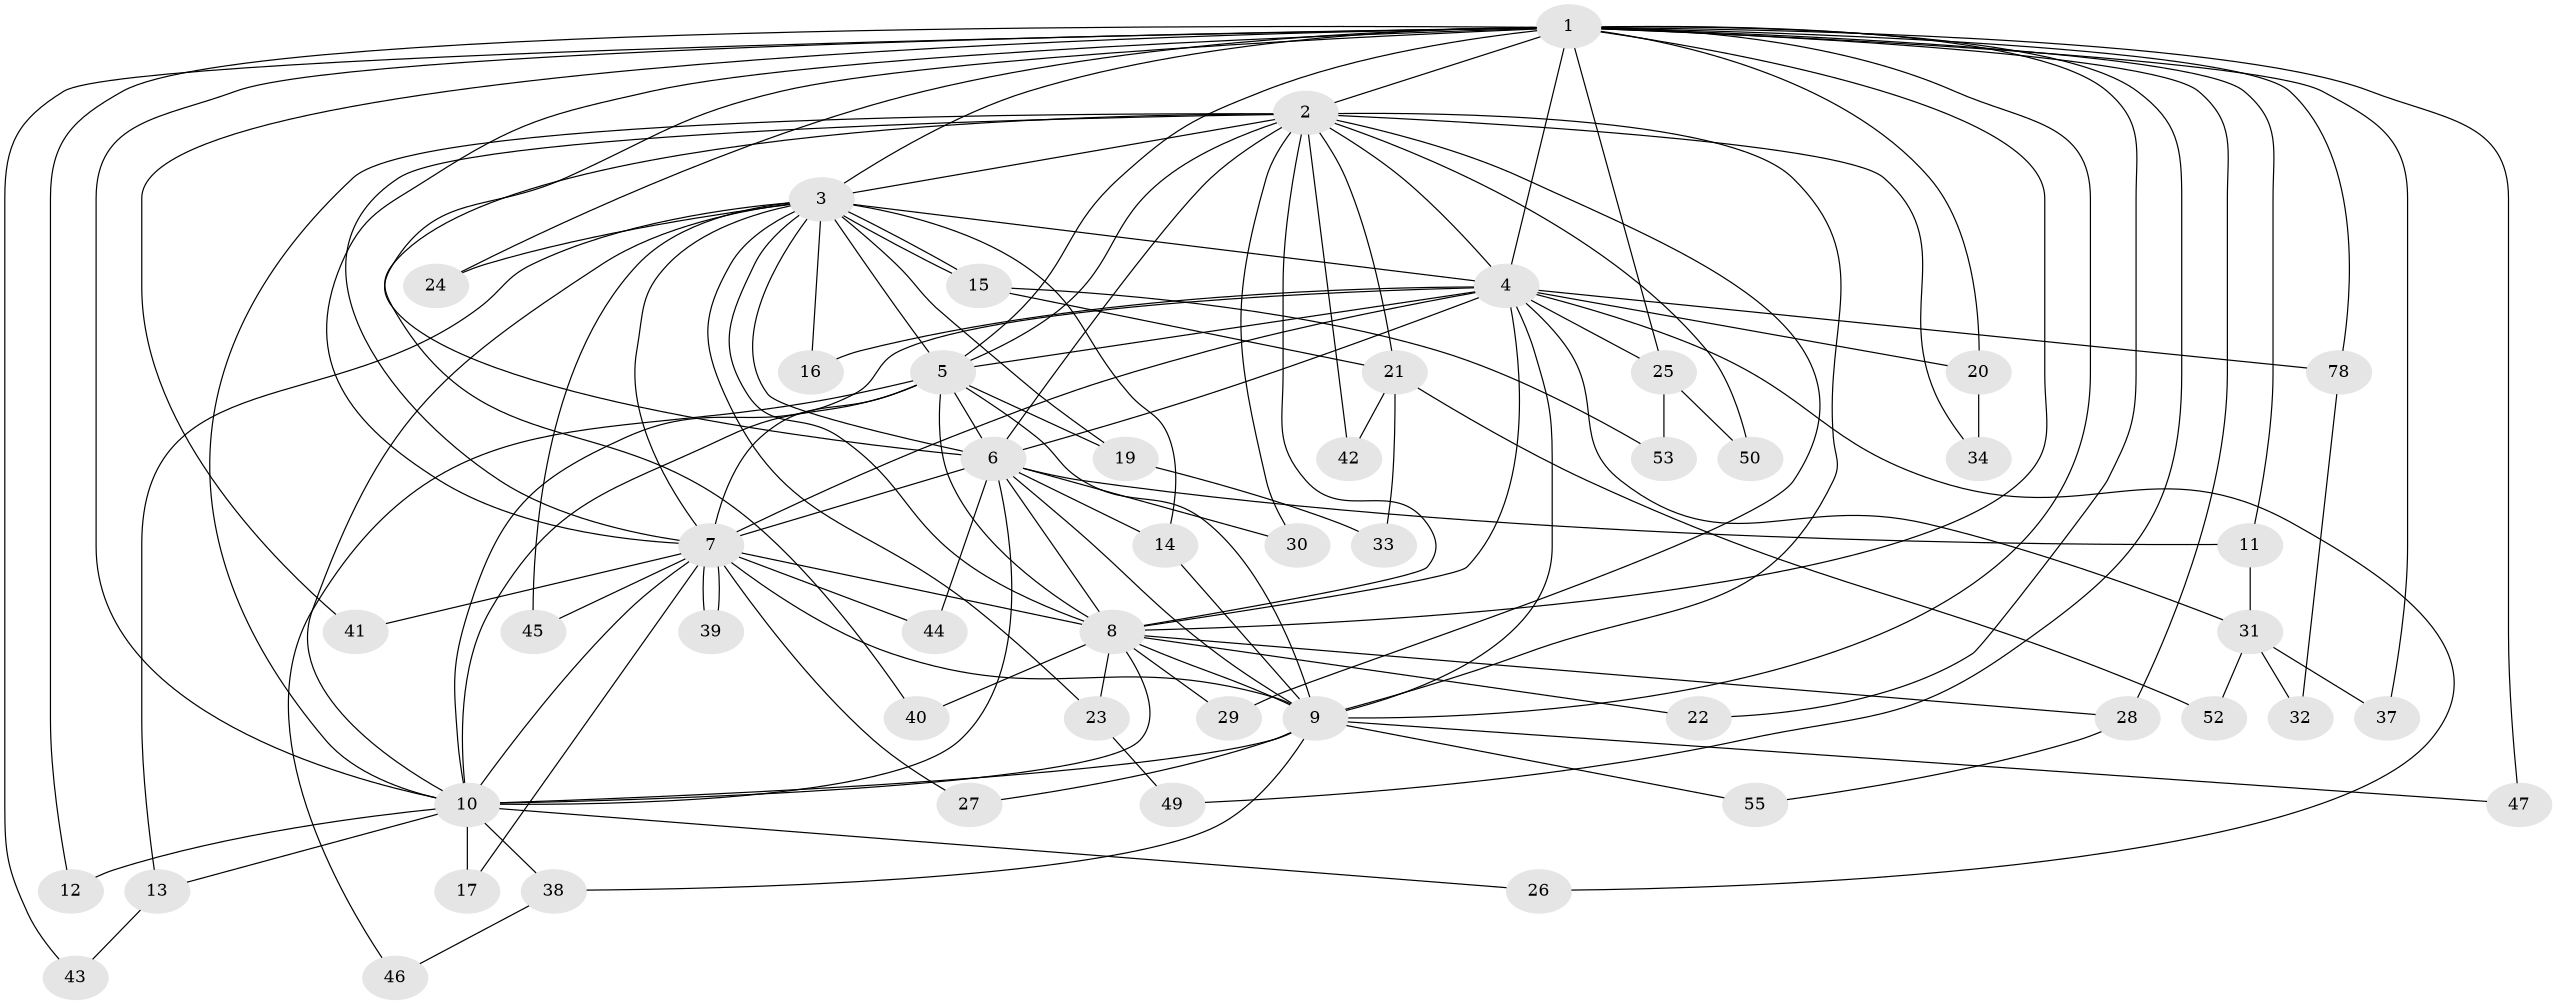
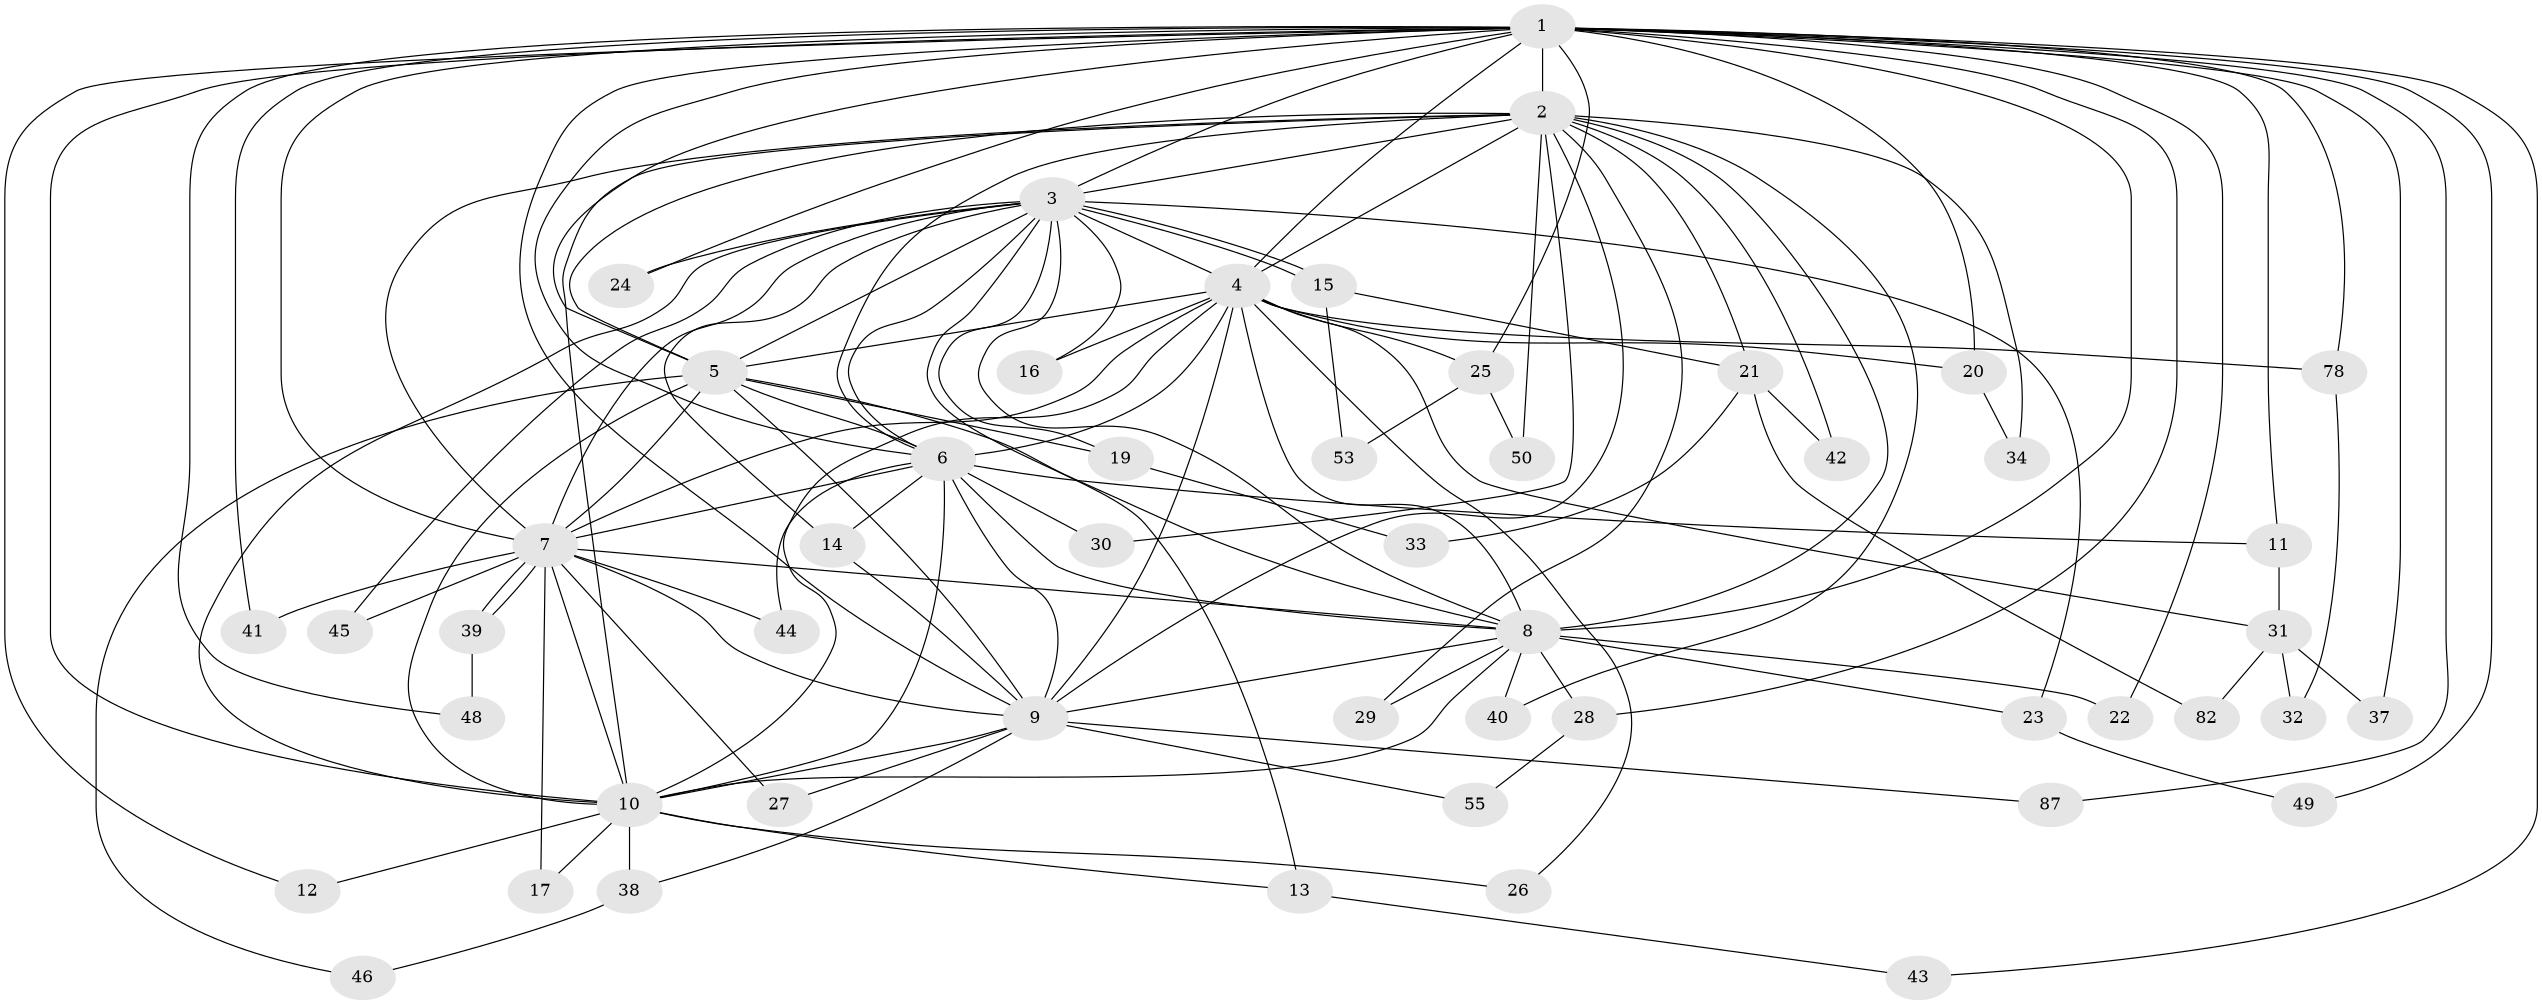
none -> (472, 718)
(2214, 718) -> (2207, 718)
(2519, 805) -> (2051, 805)
